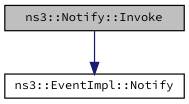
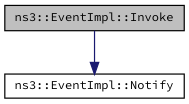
(95, 18) -> (95, 18)
